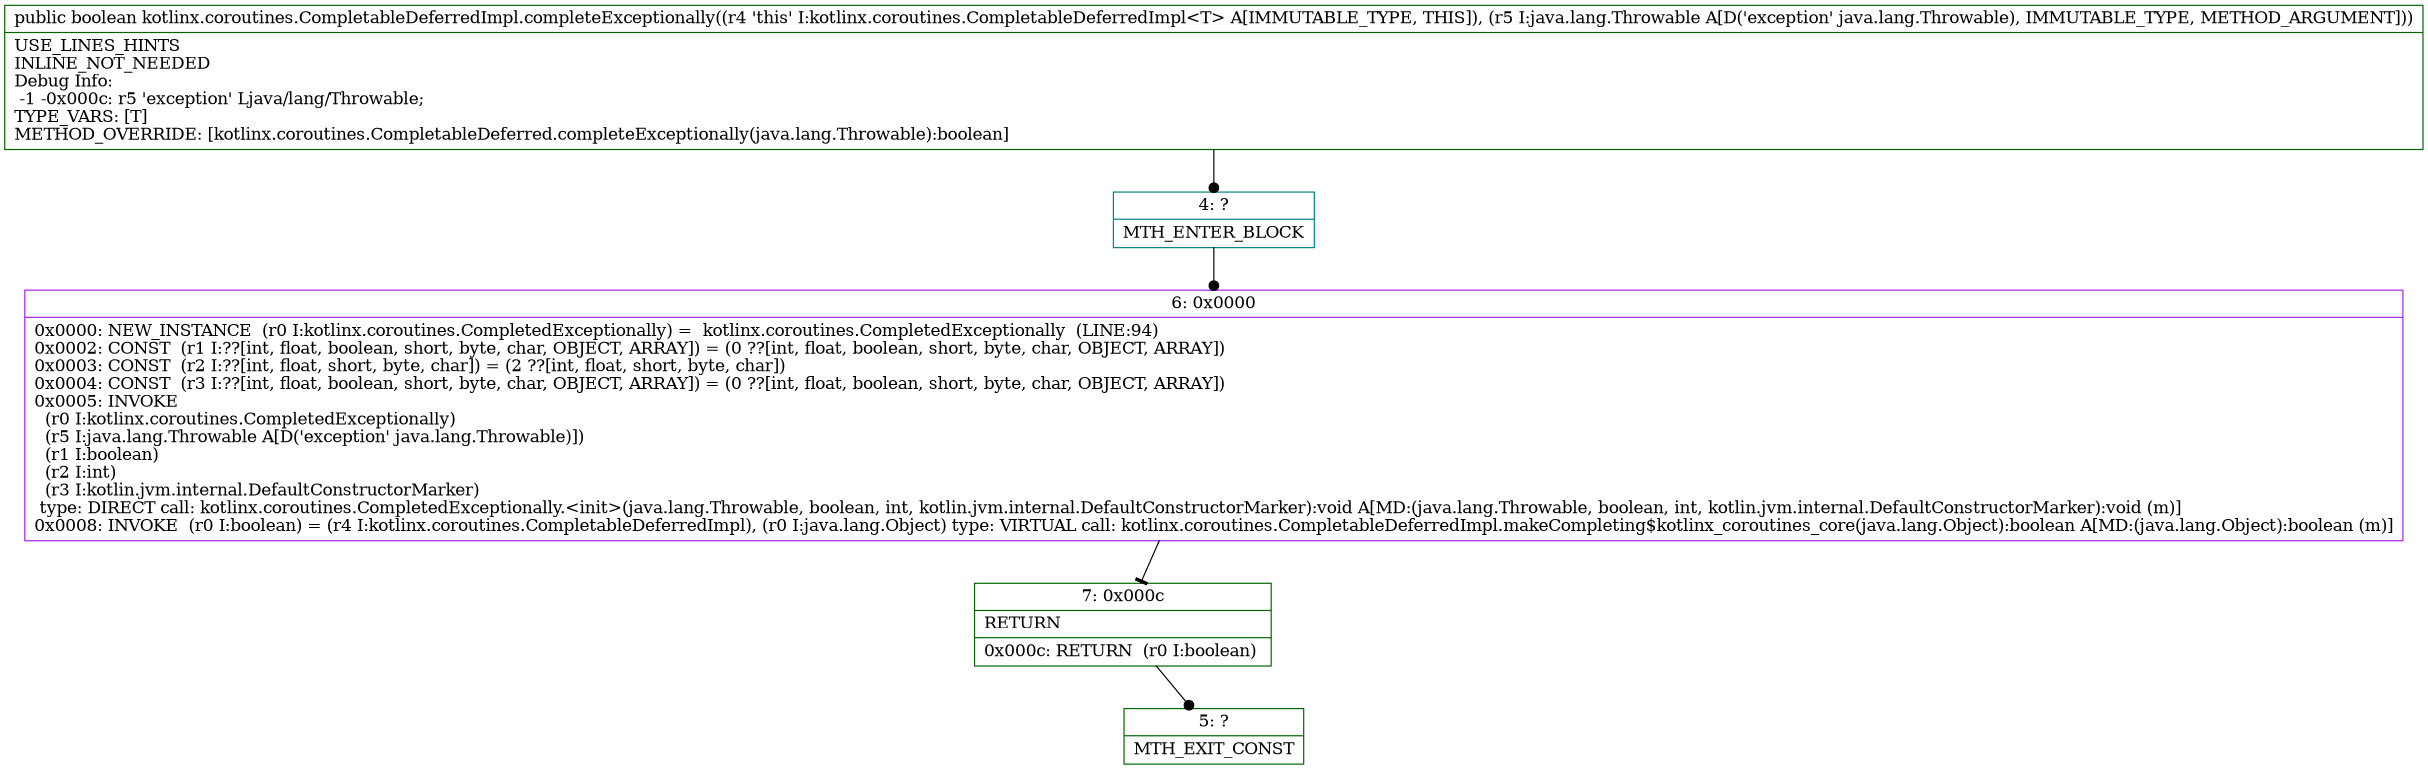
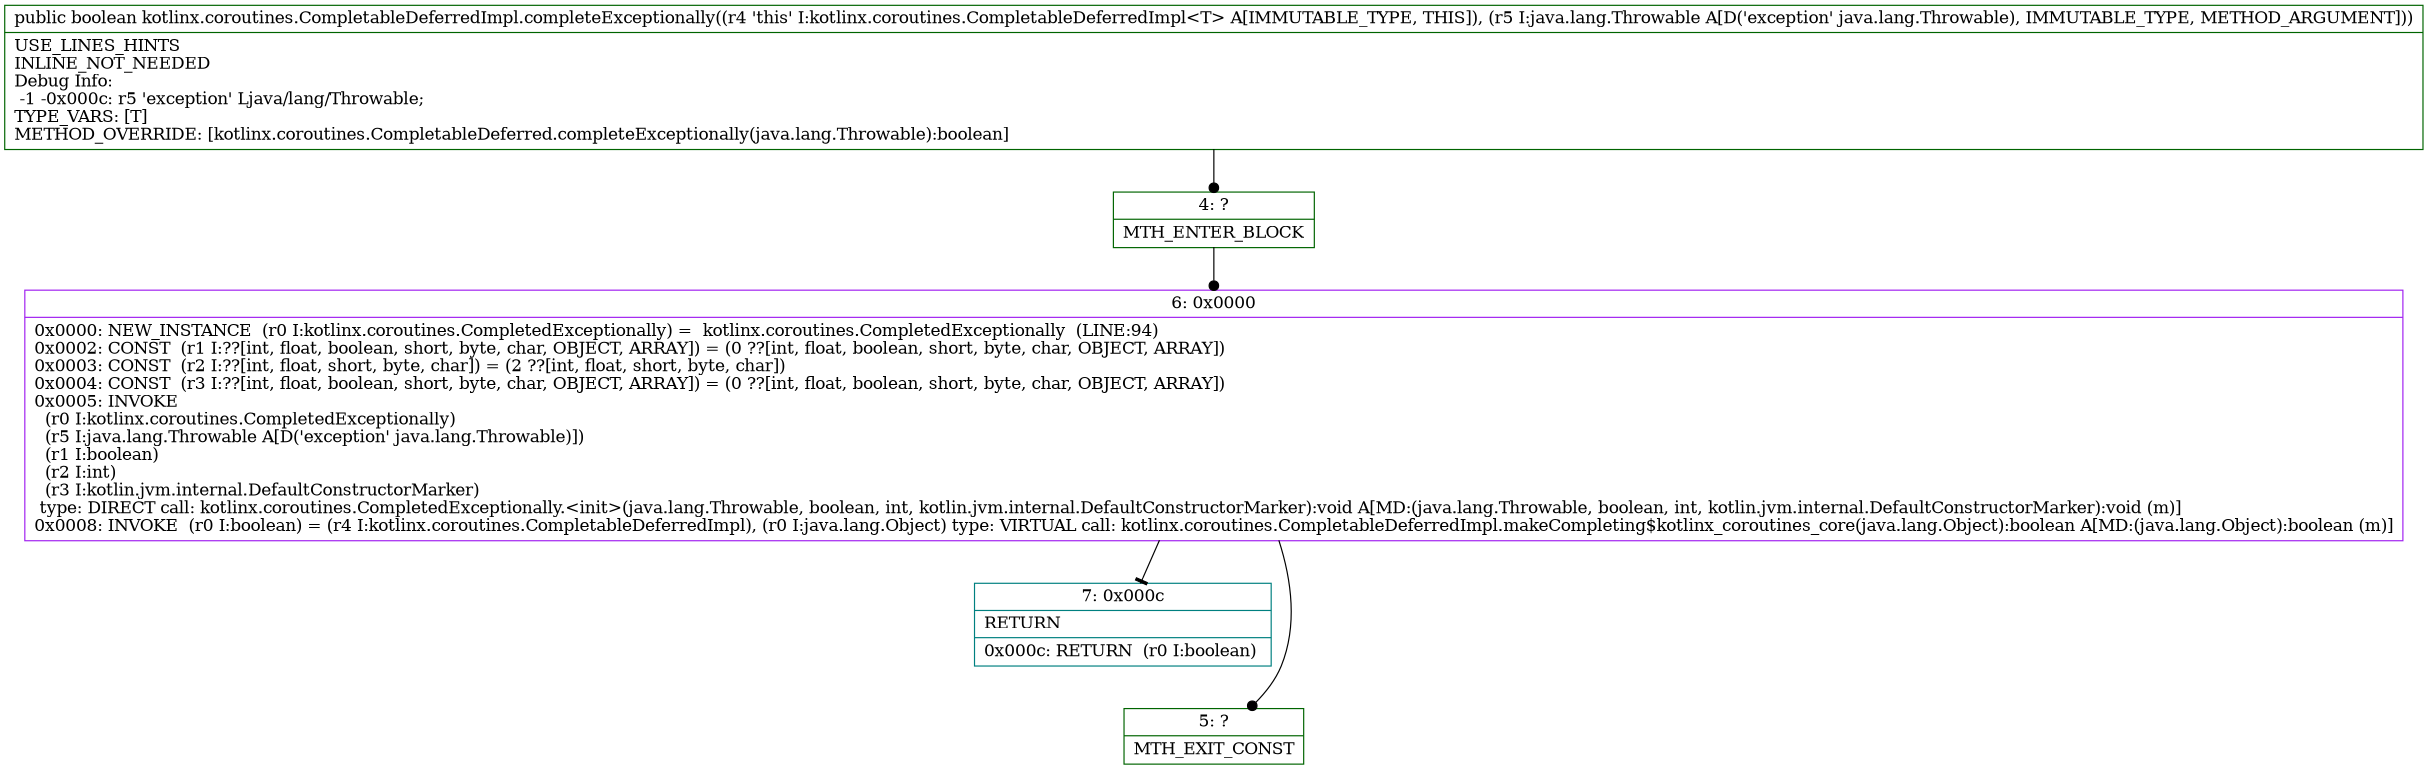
(1214, 220) -> (1214, 220)
(1123, 625) -> (1123, 625)
(1171, 683) -> (1290, 626)
